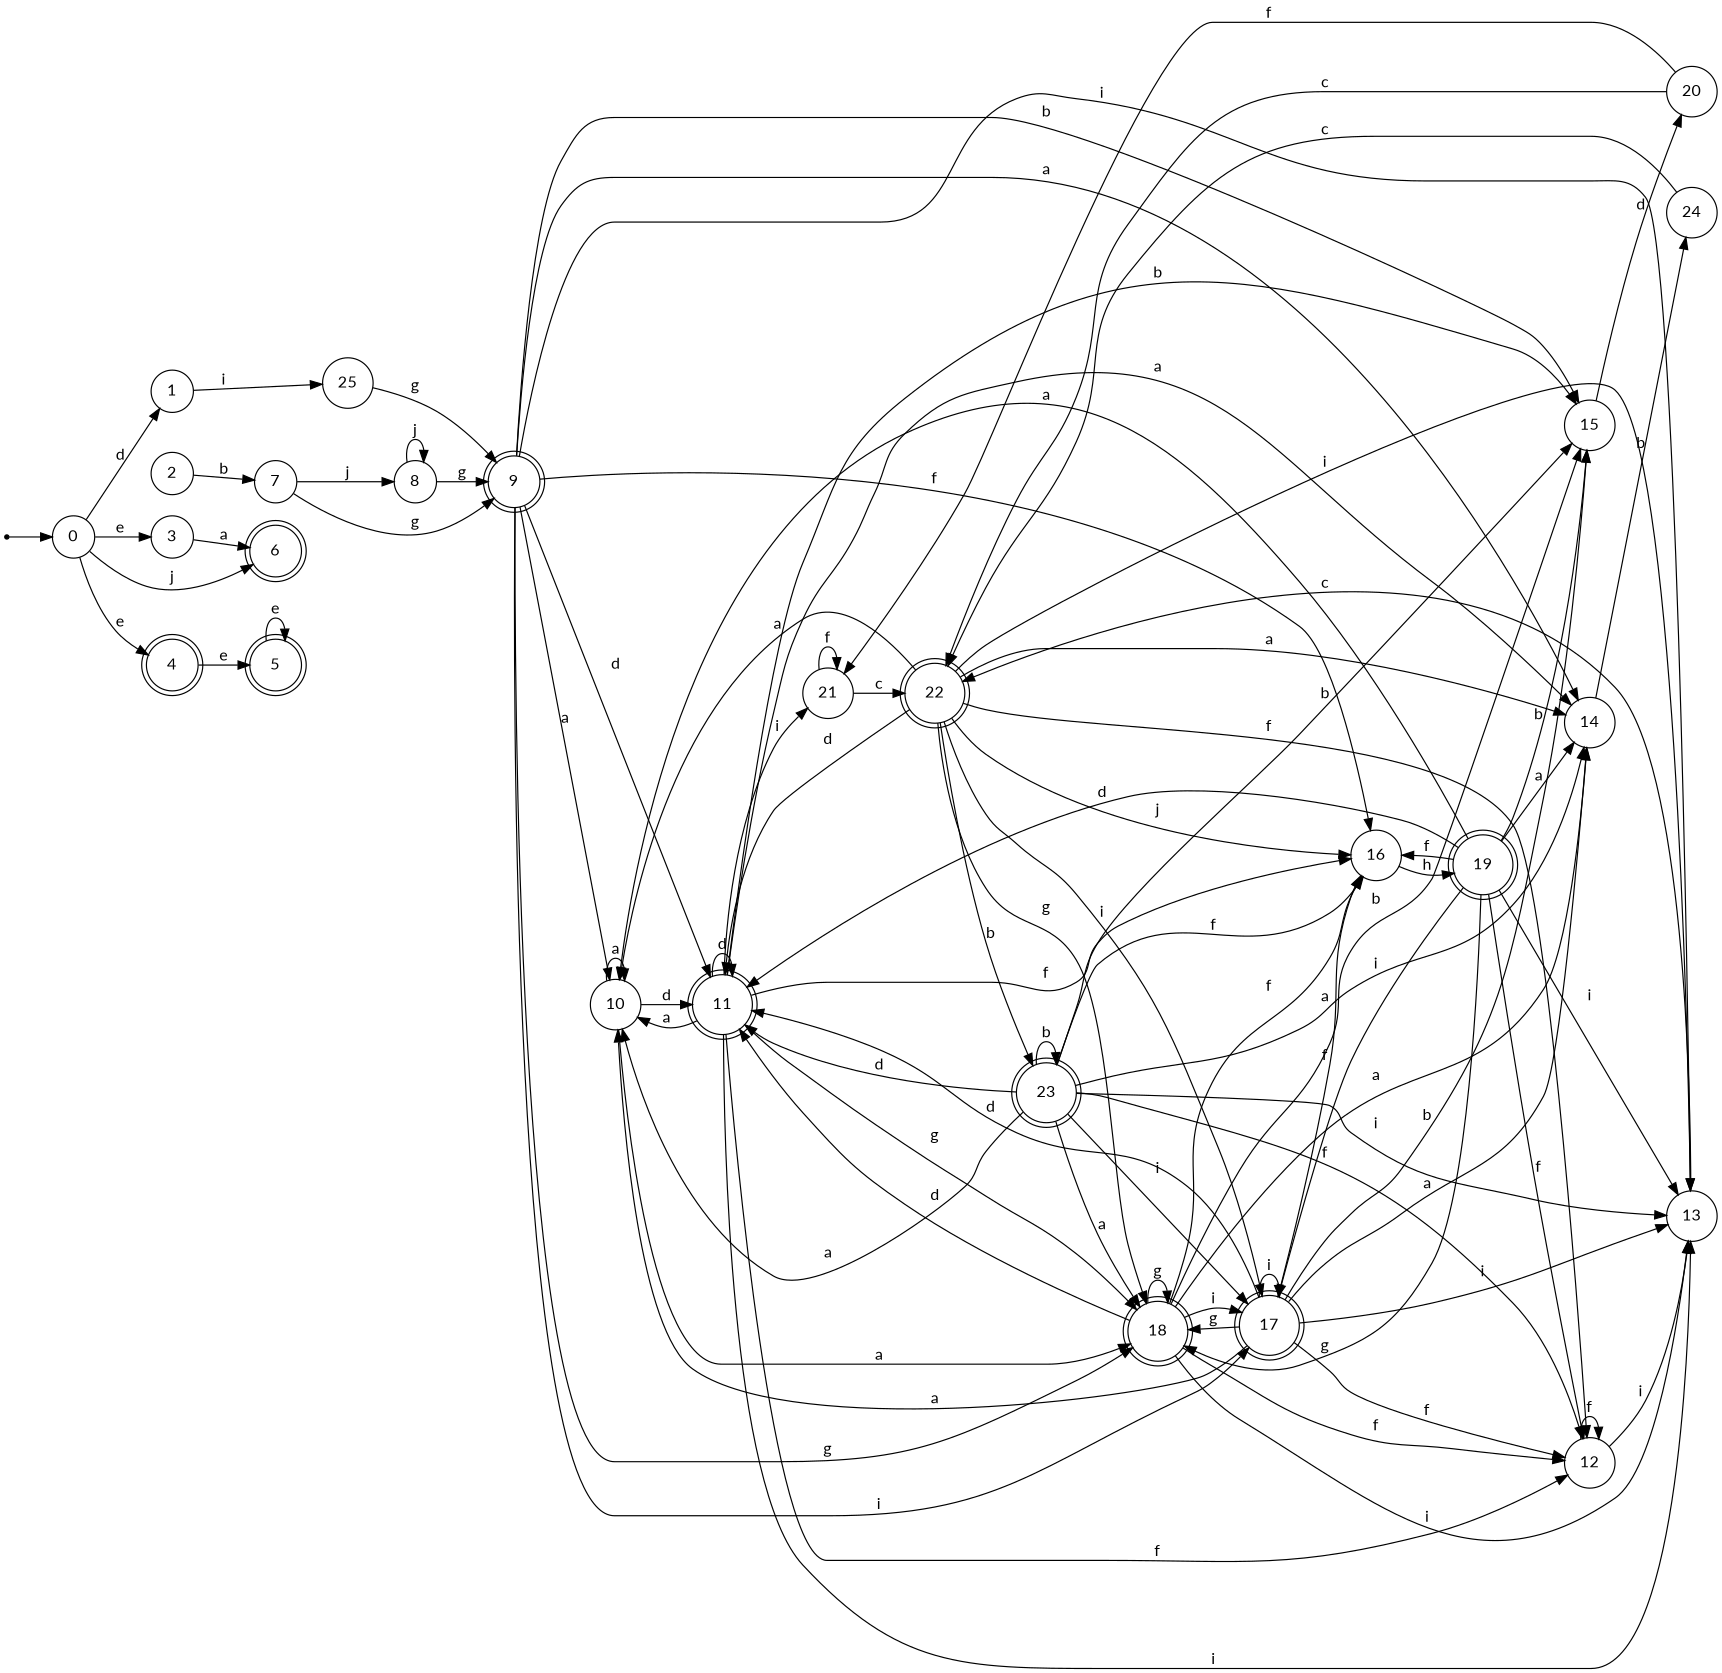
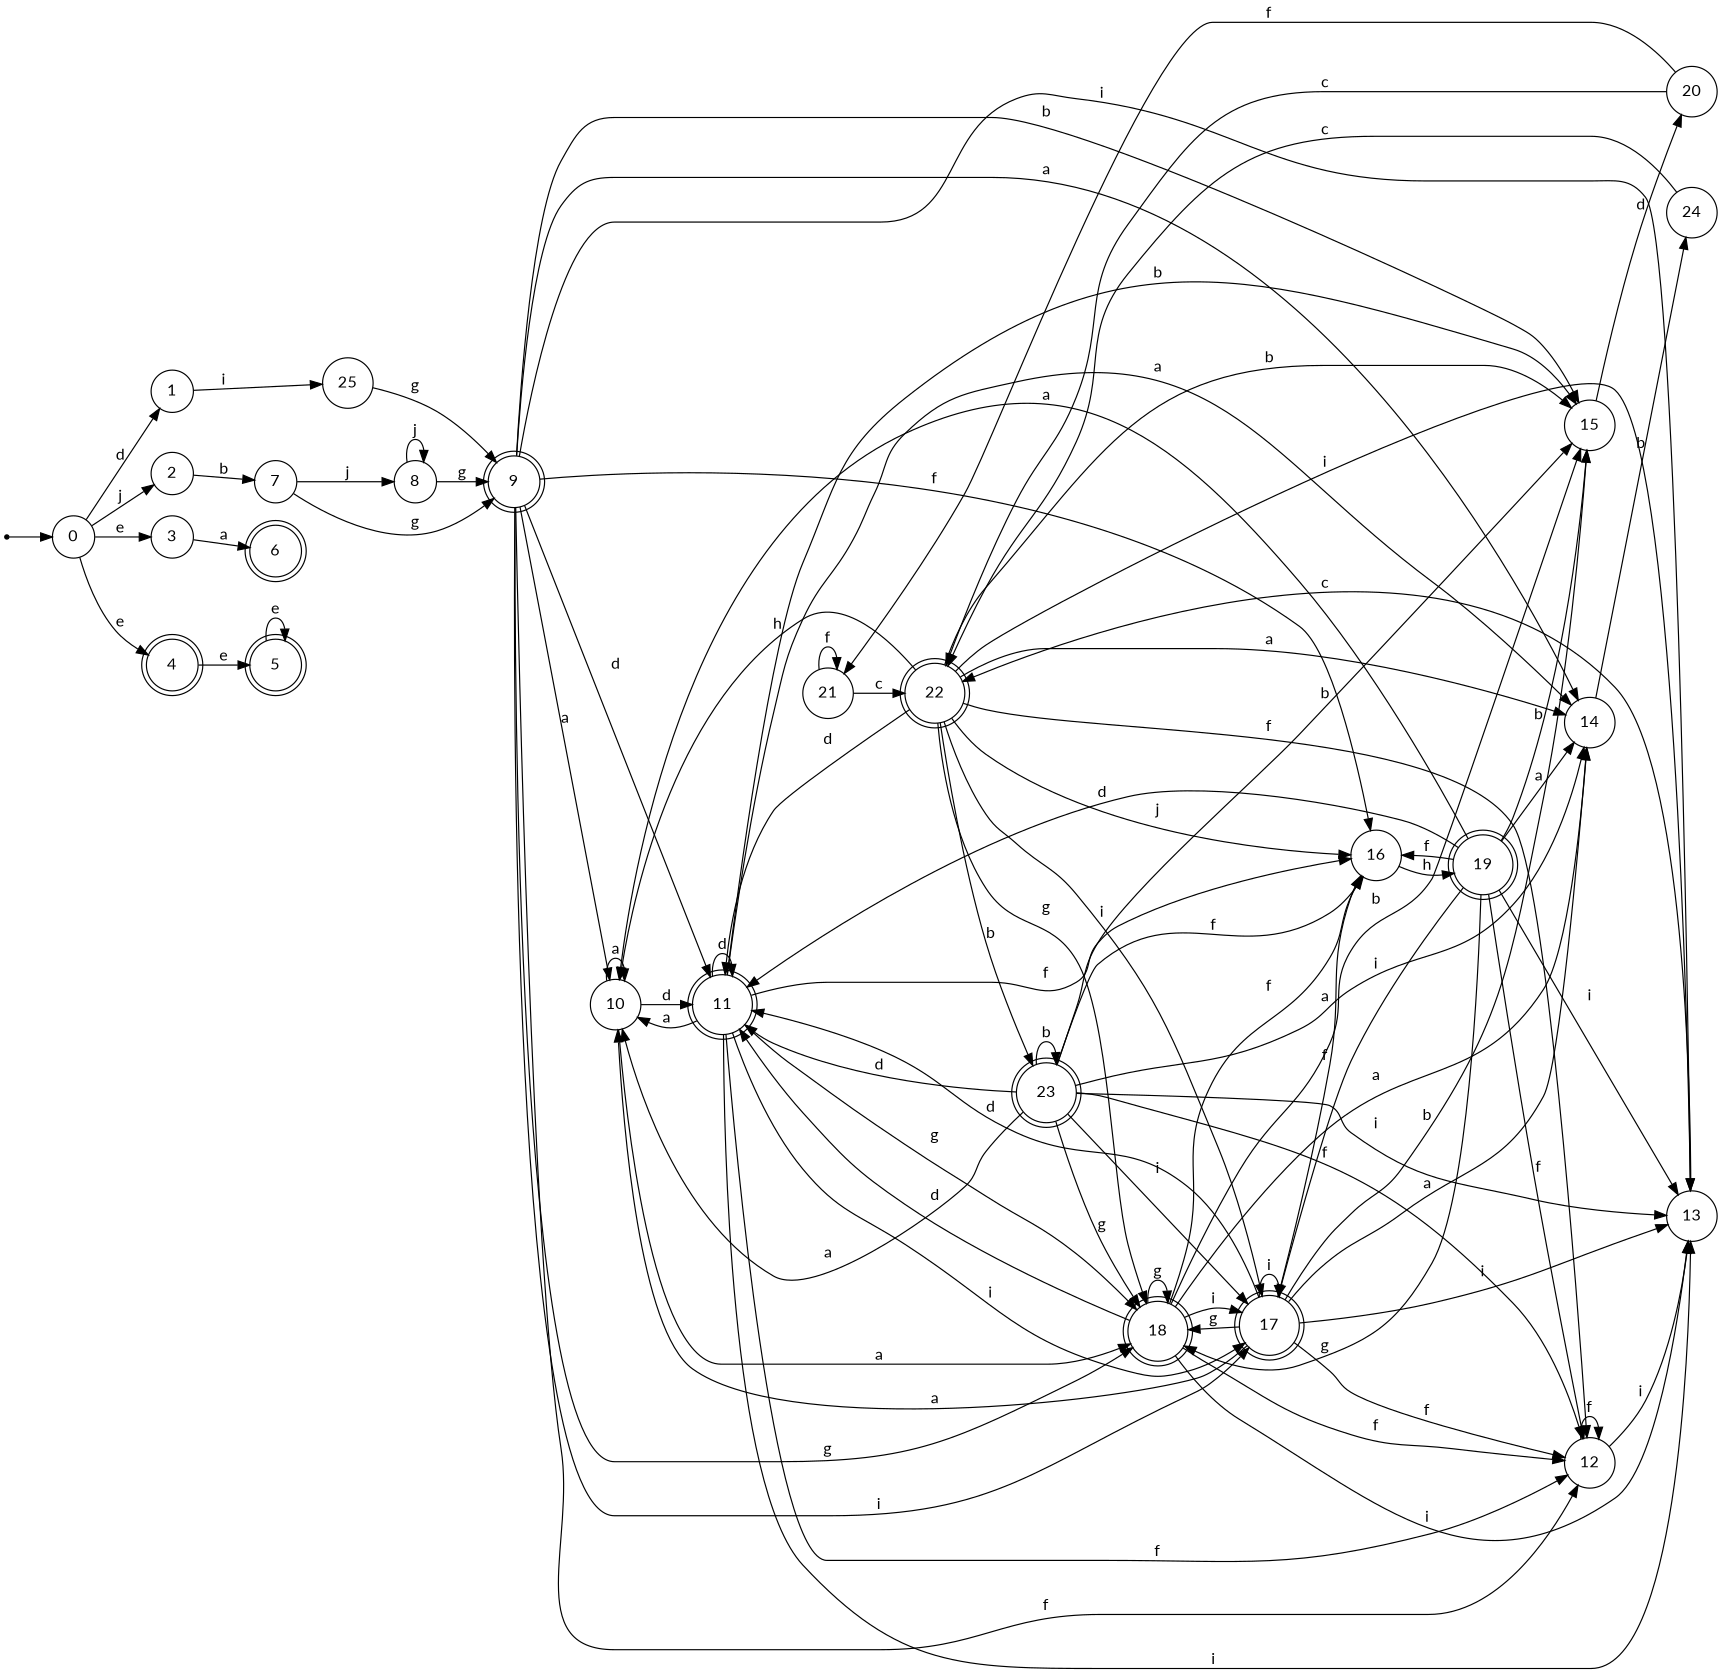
none -> (1177, 396)
(163, 589) -> (118, 509)
(778, 625) -> (778, 625)
(741, 839) -> (942, 1270)
(1102, 1225) -> (1102, 1225)
none -> (560, 1601)
